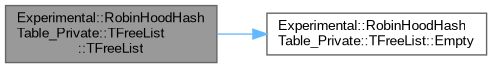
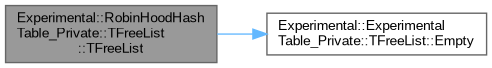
(377, 34) -> (377, 34)
